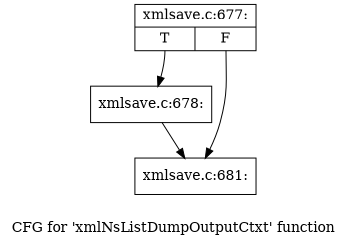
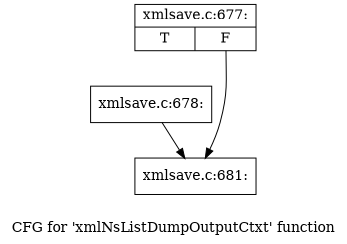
(164, 64) -> none
